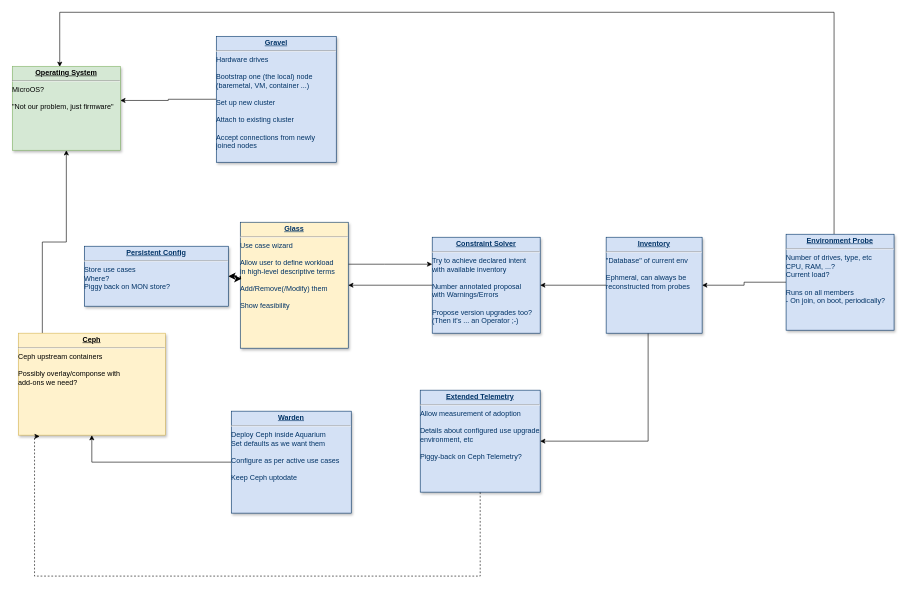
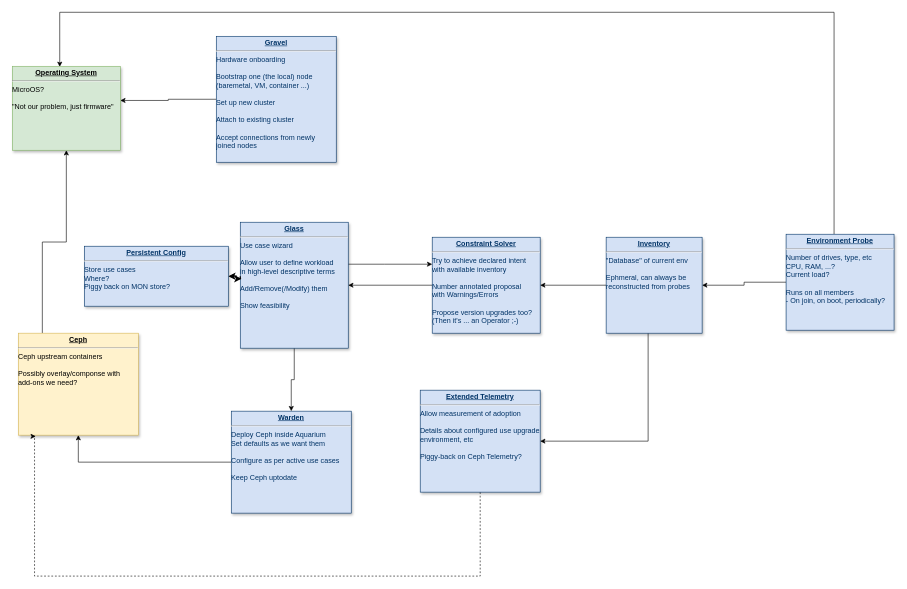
(271, 71) -> (271, 71)
(294, 285) -> (294, 285)
none -> (294, 380)
(92, 384) -> (78, 384)
